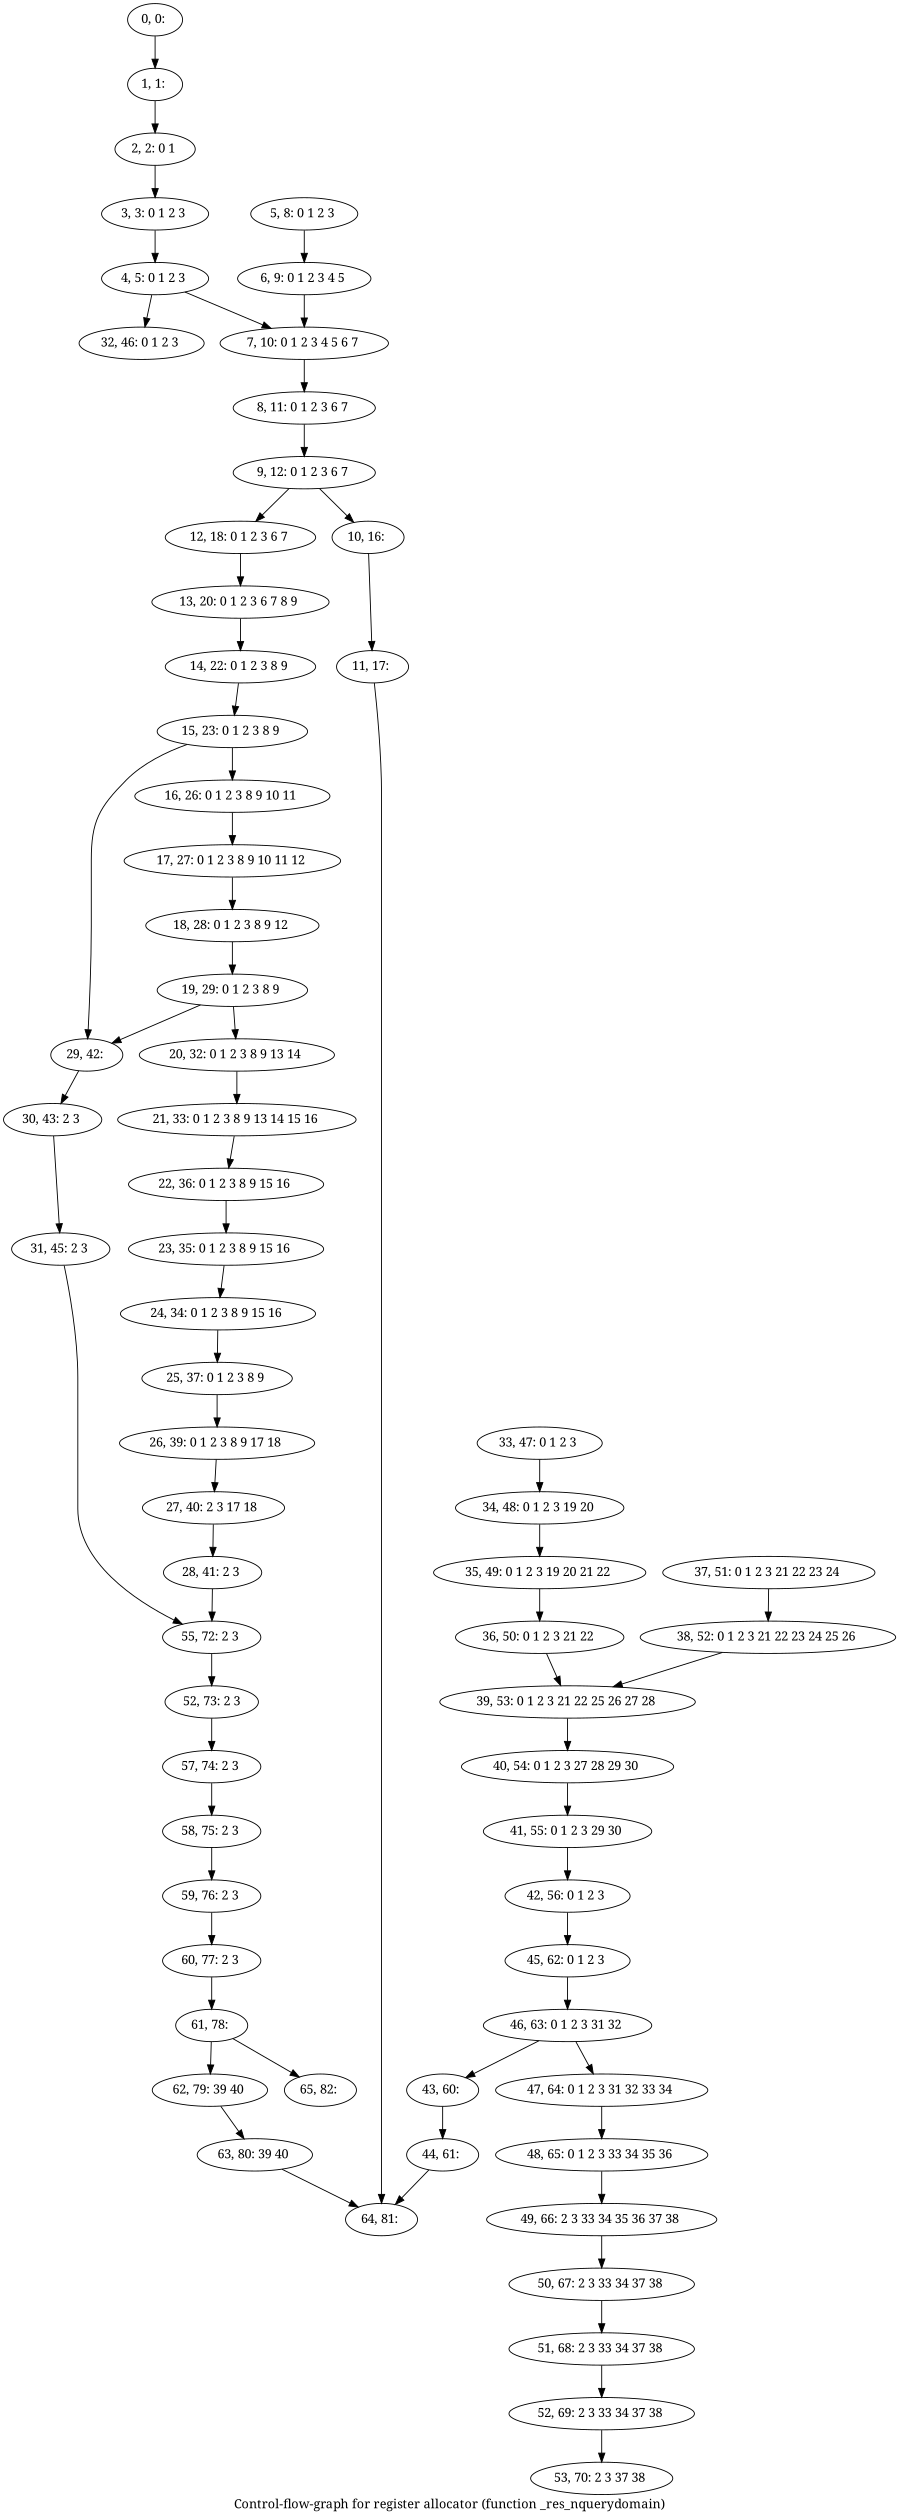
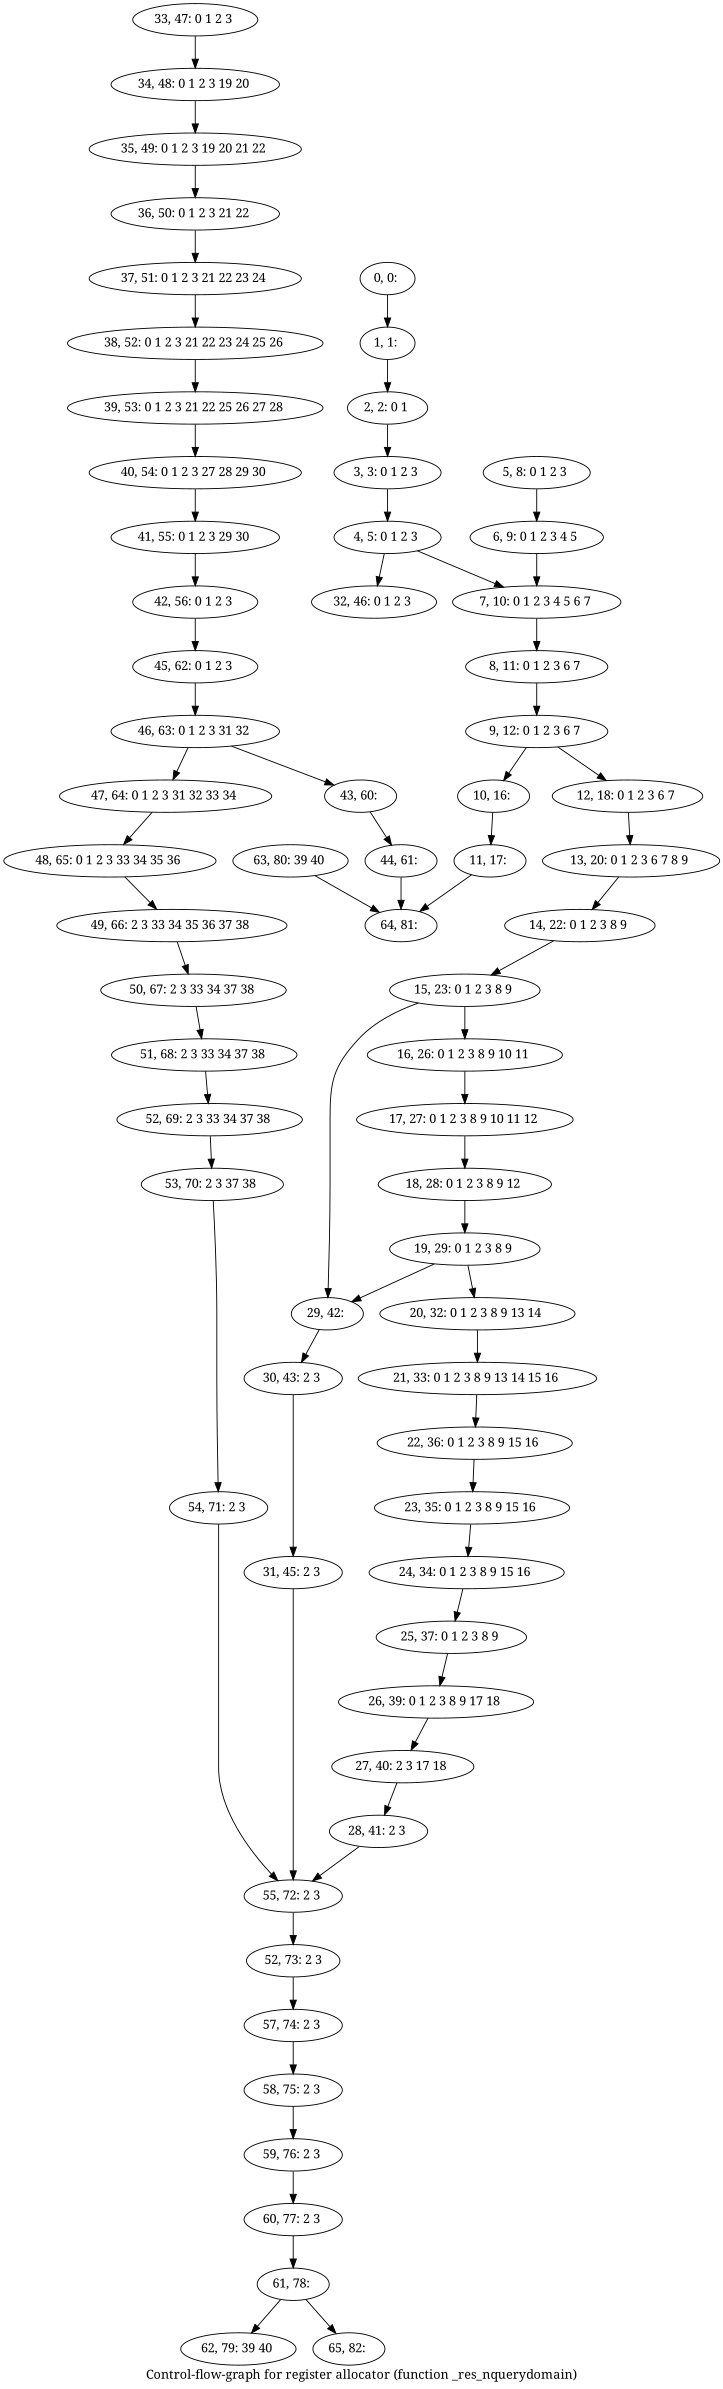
none -> (219, 1508)
(552, 1665) -> (195, 242)
(230, 2119) -> none
